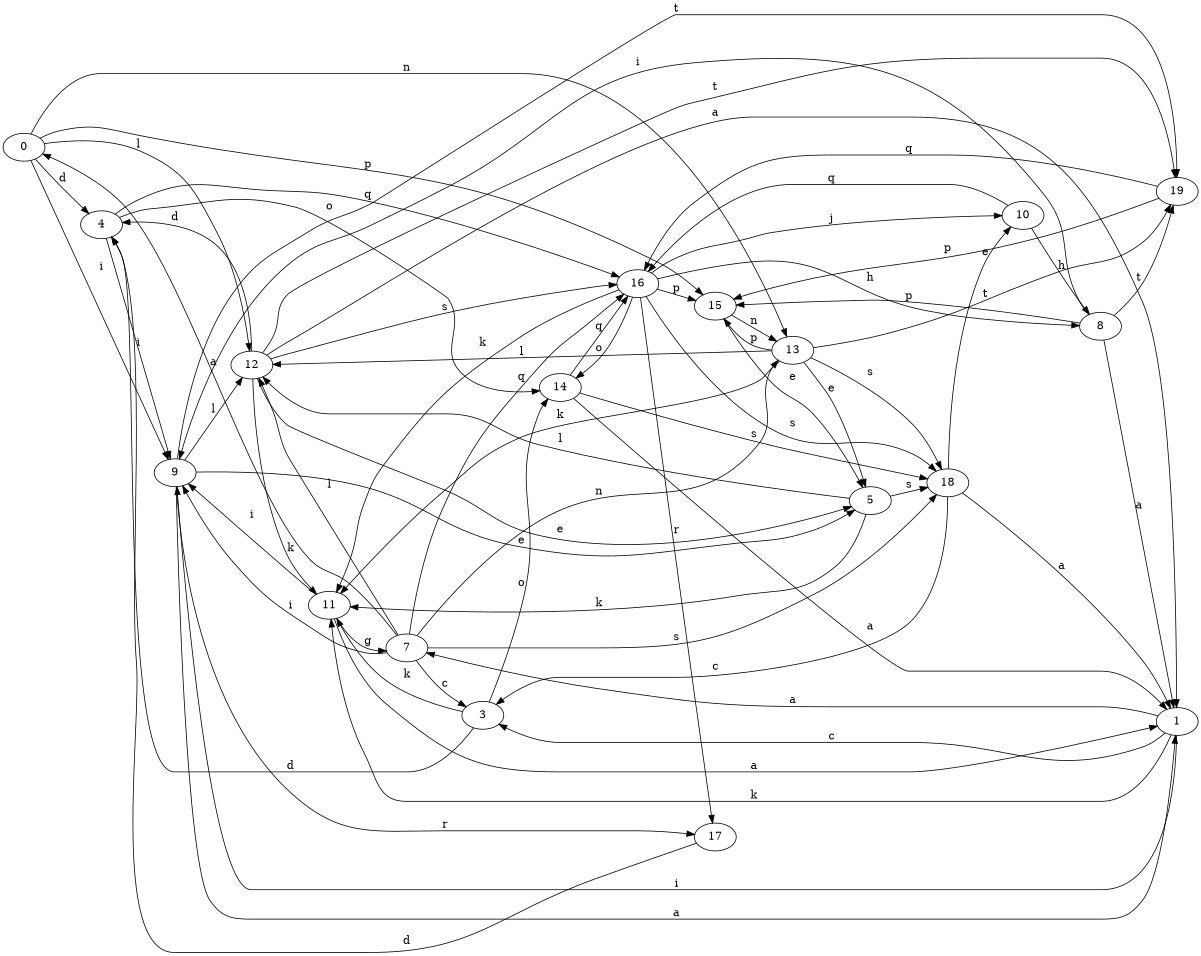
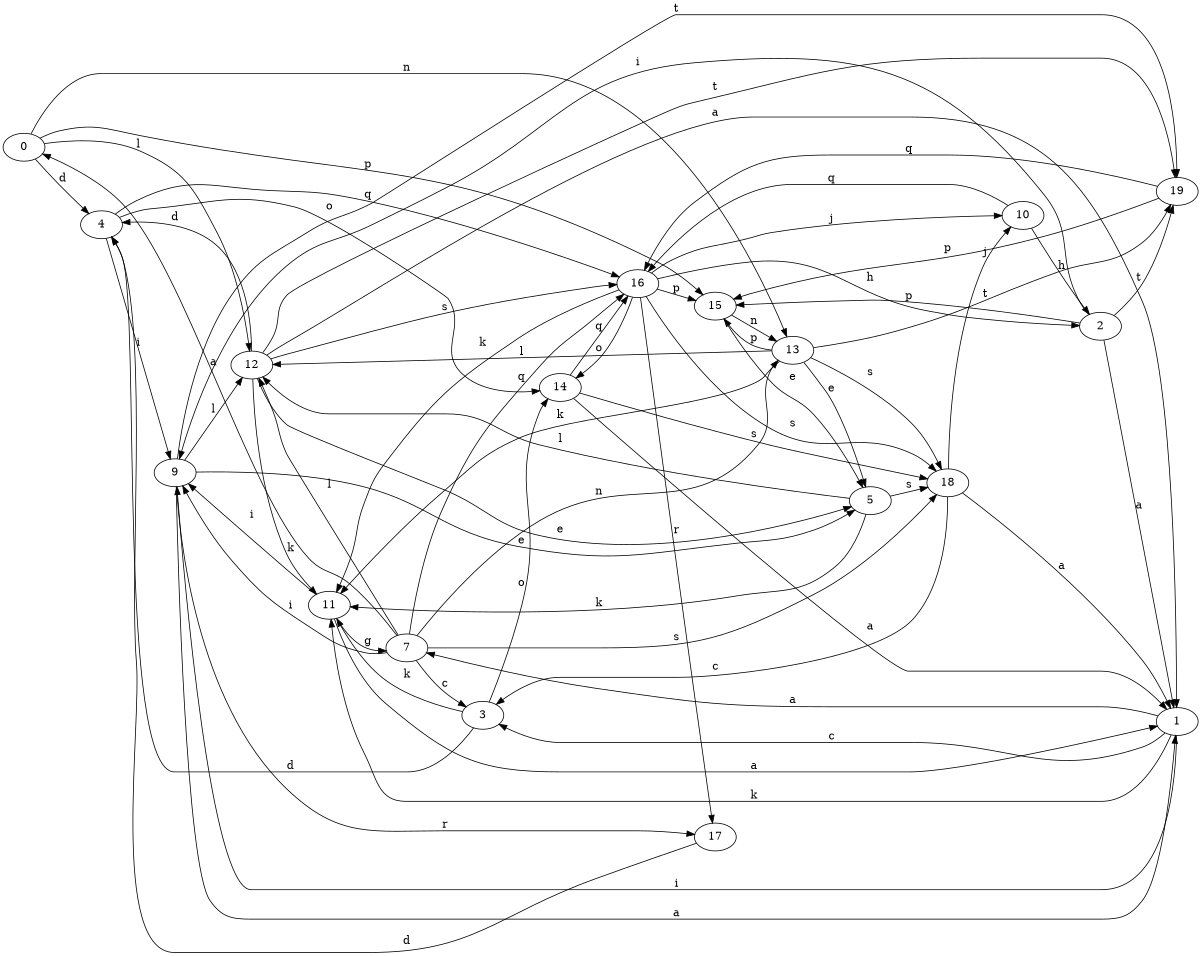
(985, 252) -> (985, 252)
(98, 306) -> none
(1100, 326) -> (1100, 326)
